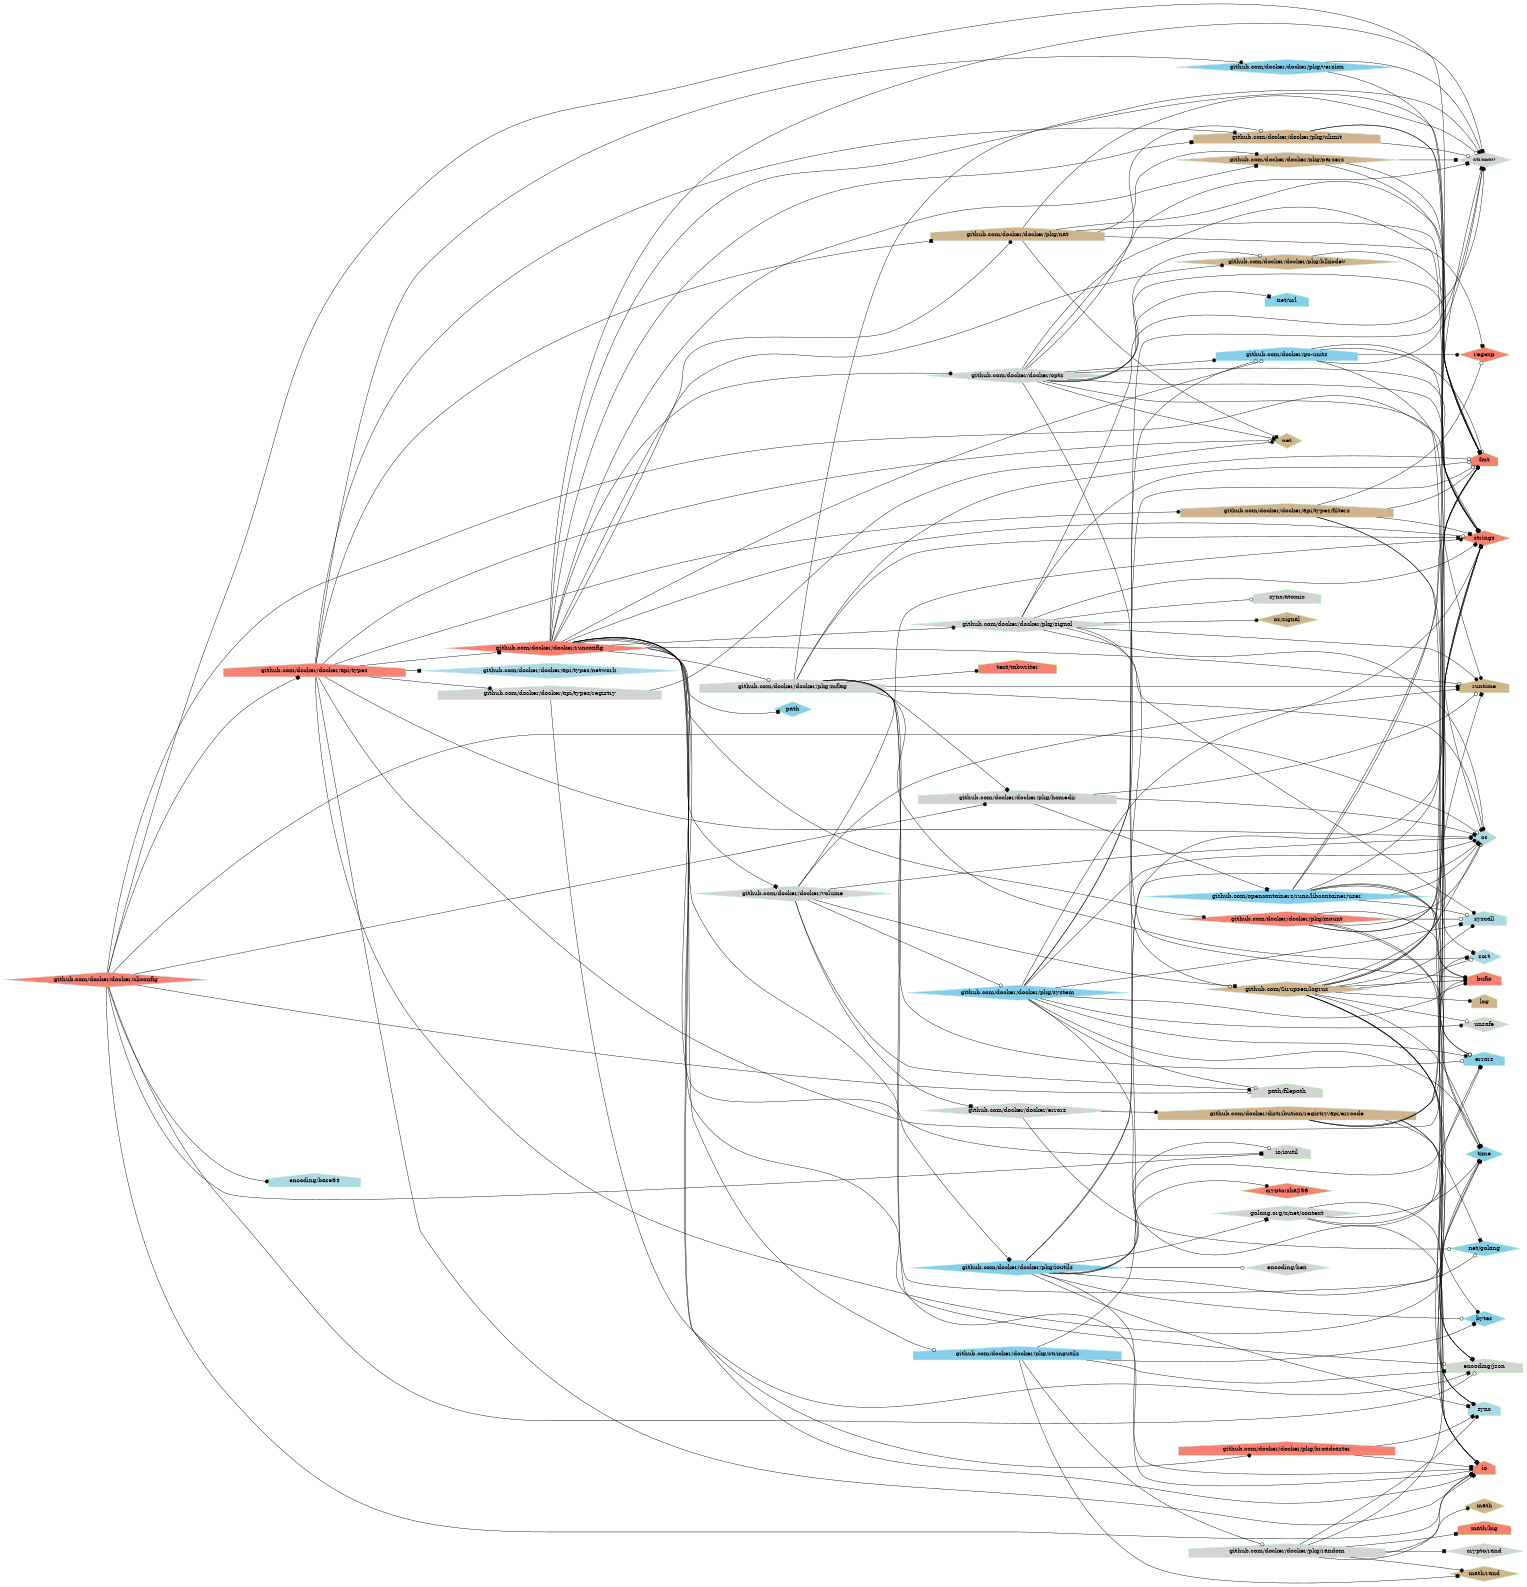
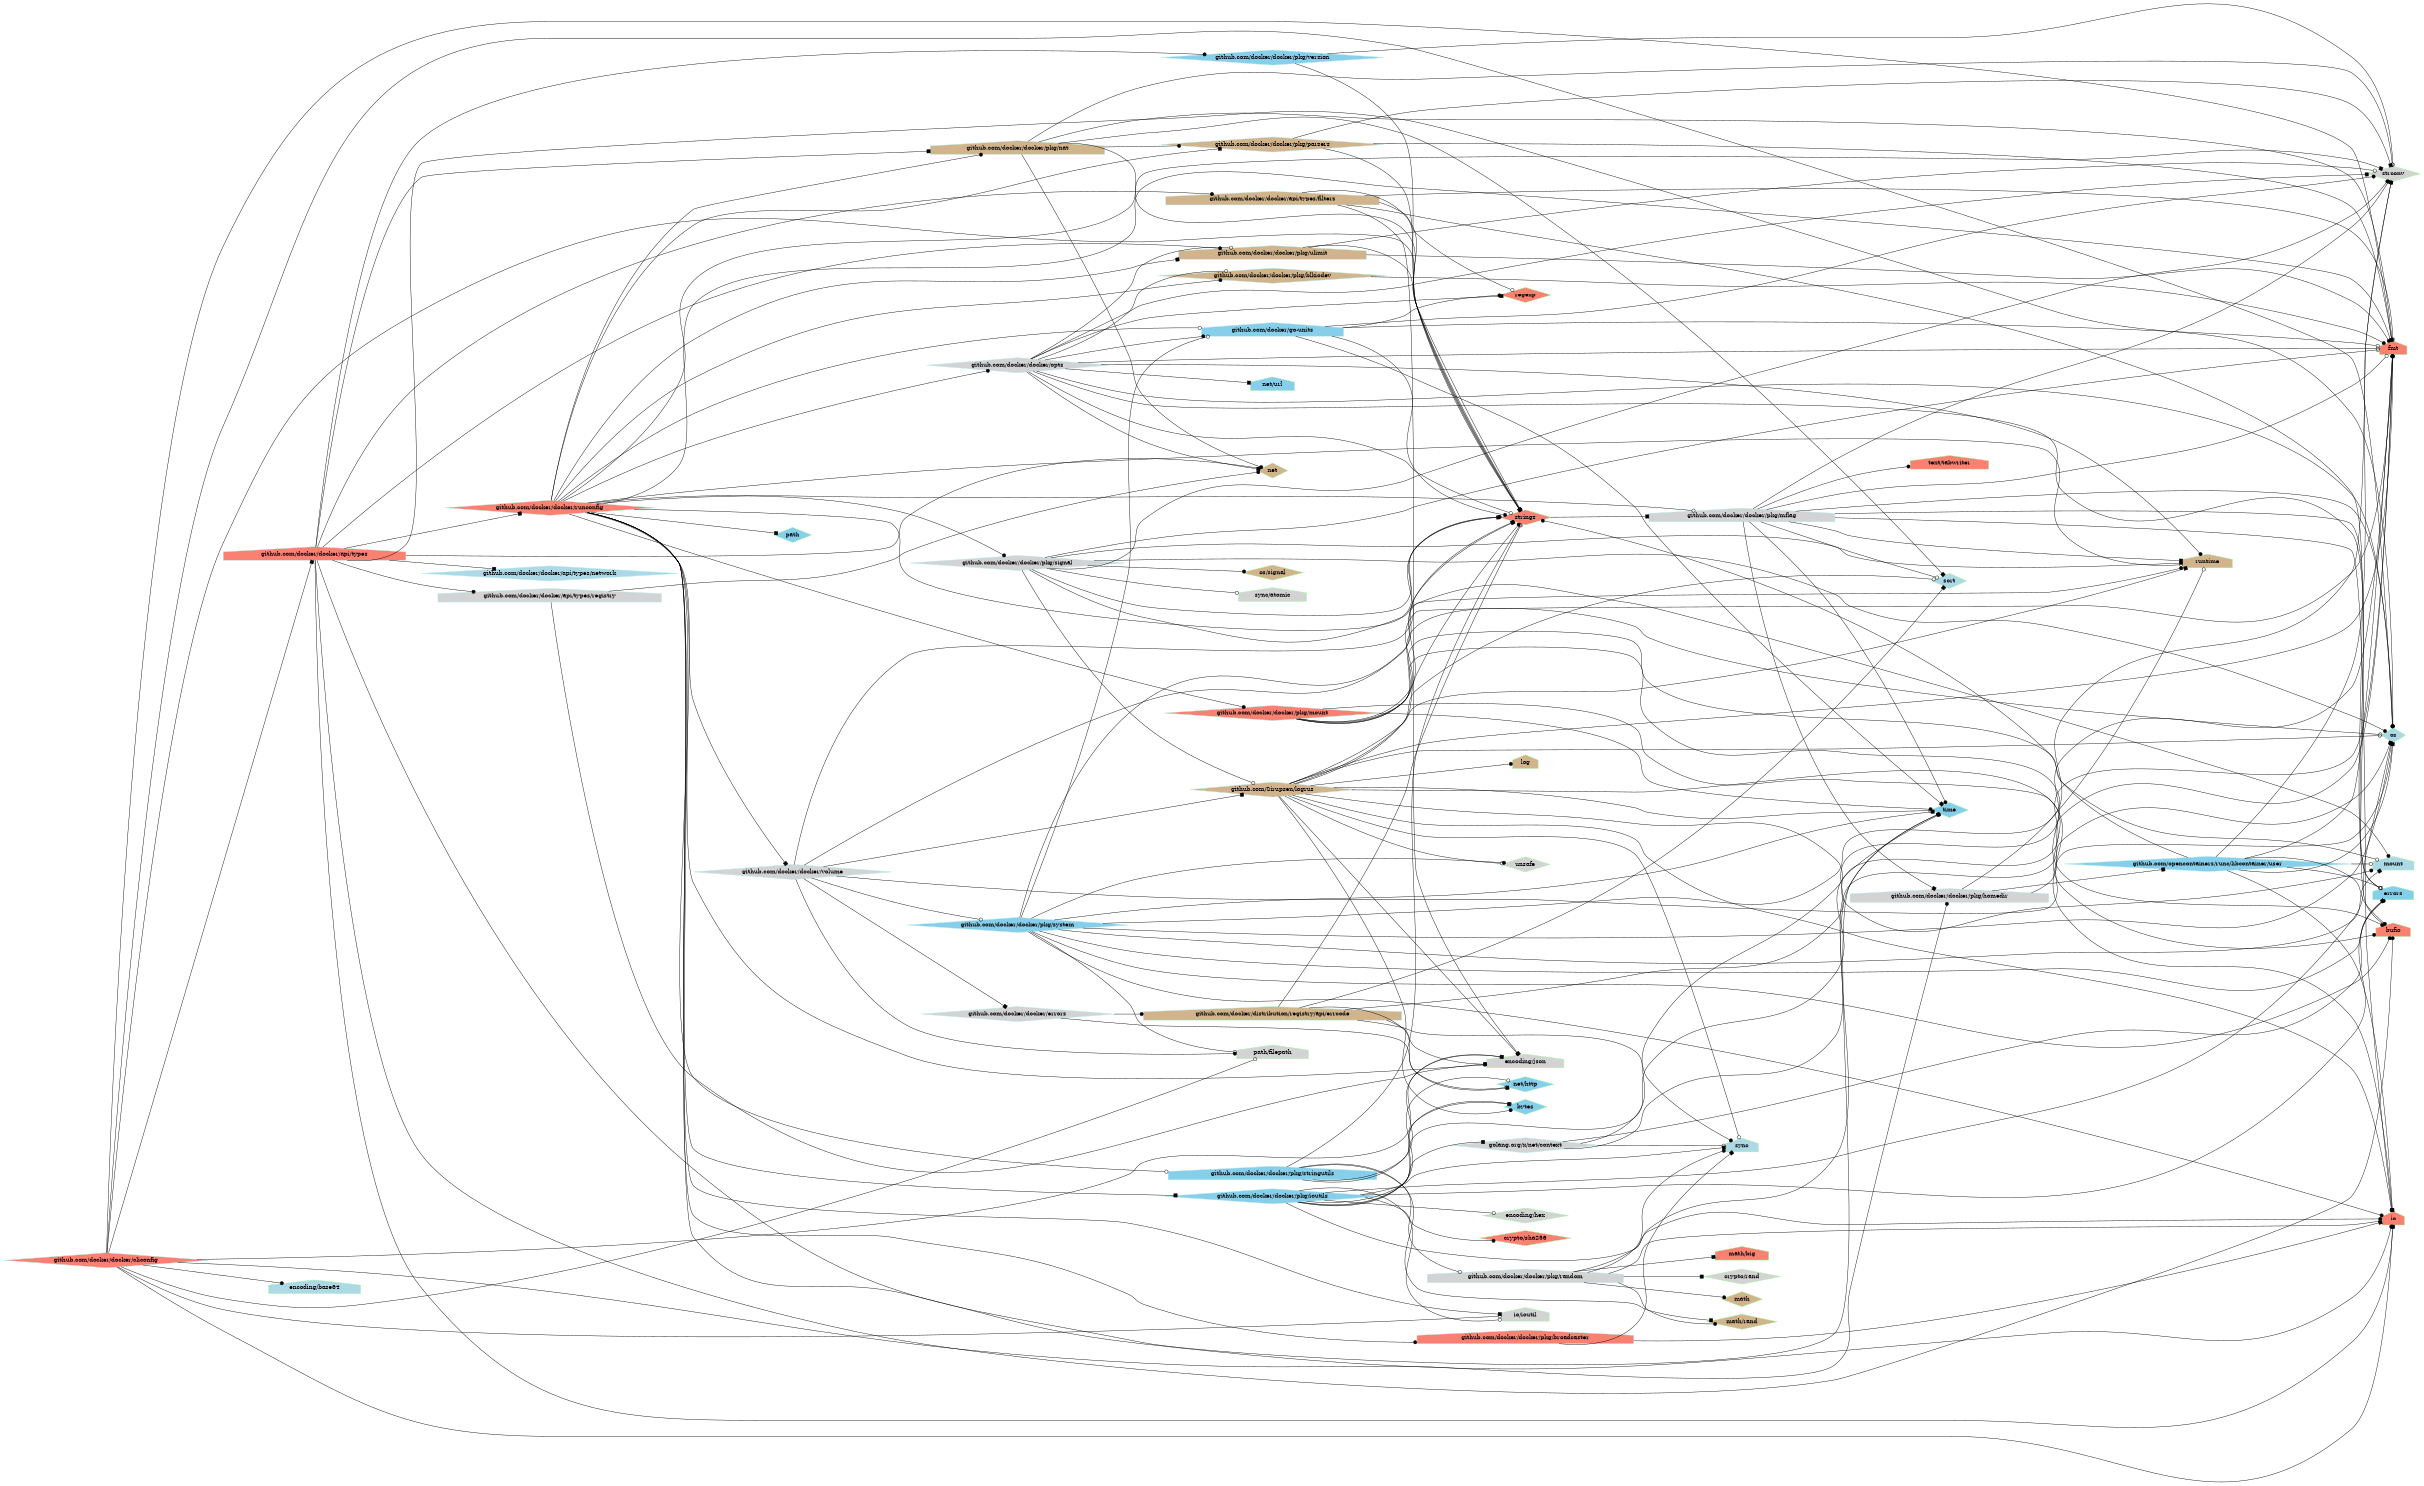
(1097, 539) -> (1598, 517)
(1484, 919) -> (2393, 864)
(1484, 1249) -> (1525, 1084)
(1287, 1268) -> (1525, 1216)
